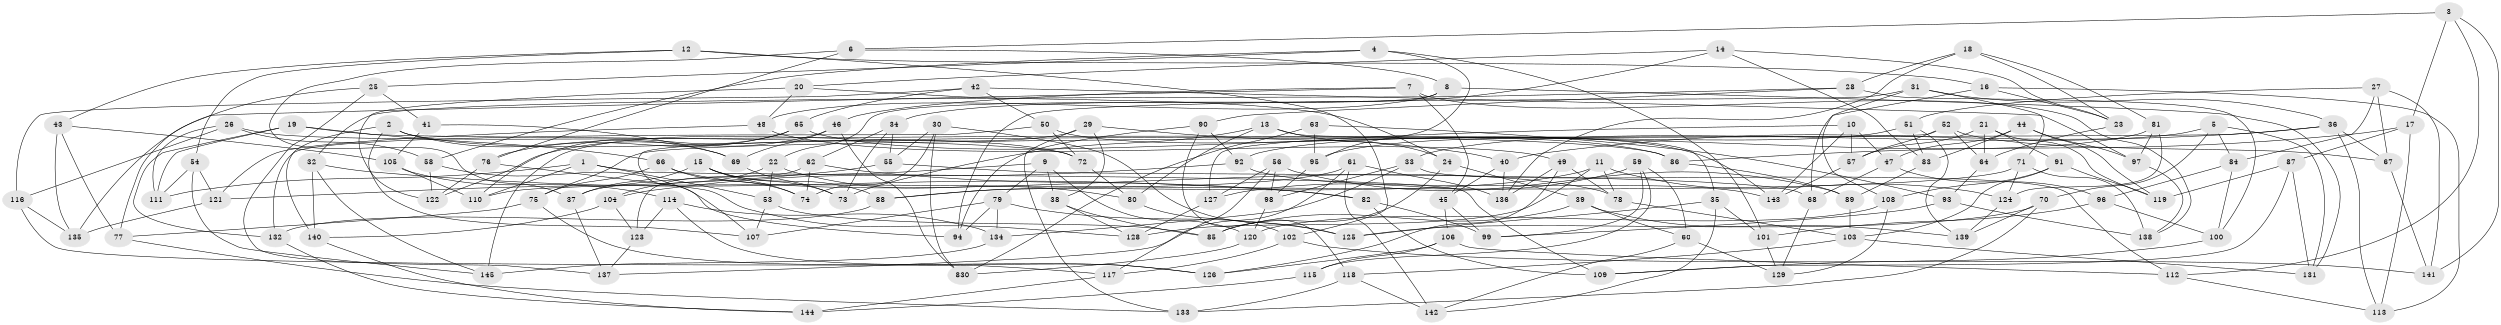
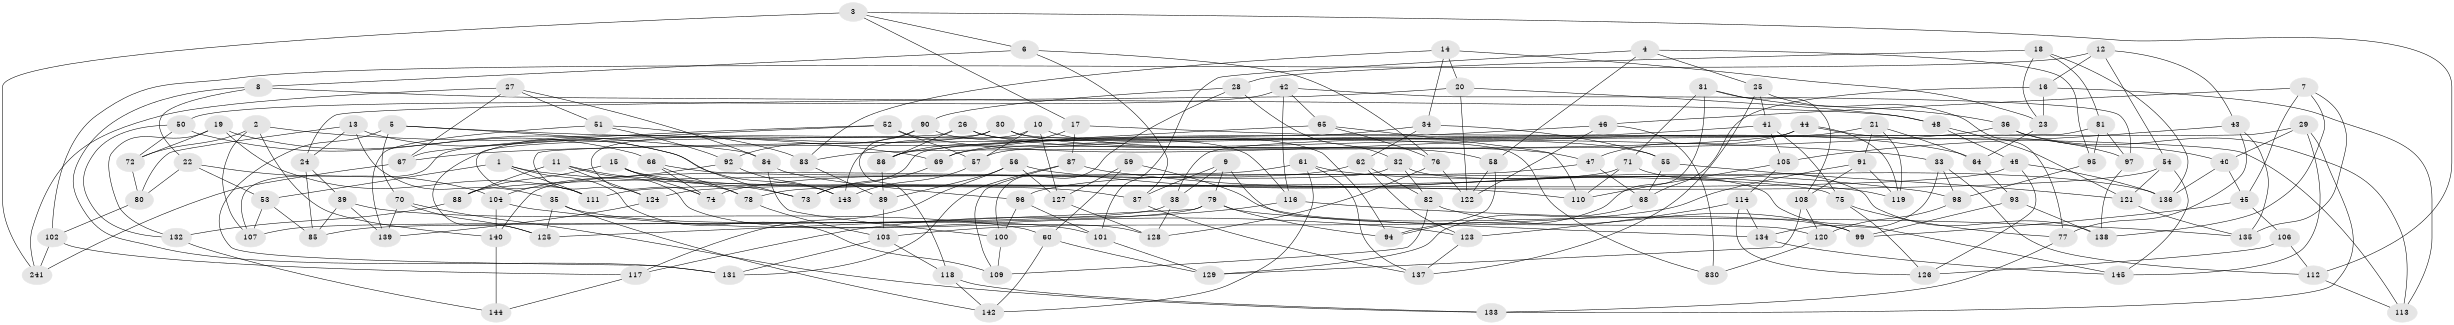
(1315, 125) -> none
(1428, 138) -> (1812, 162)
(1310, 275) -> none
(2429, 275) -> (37, 275)
